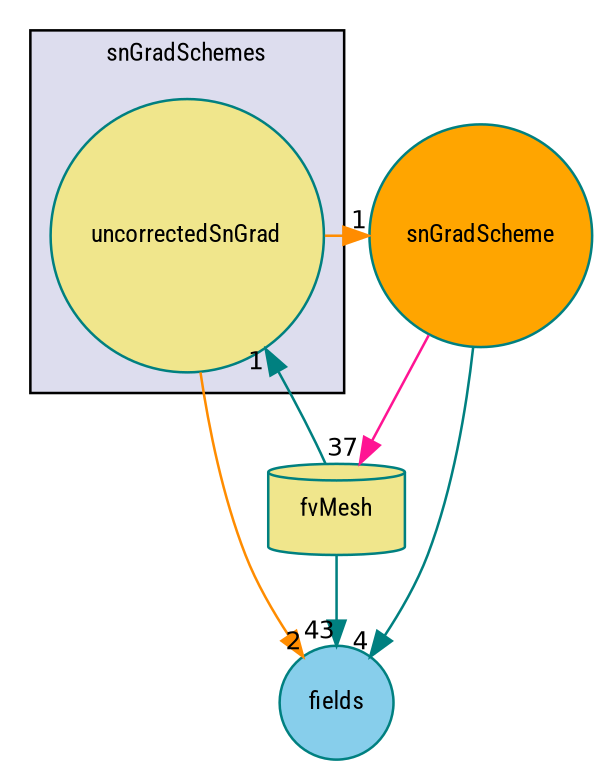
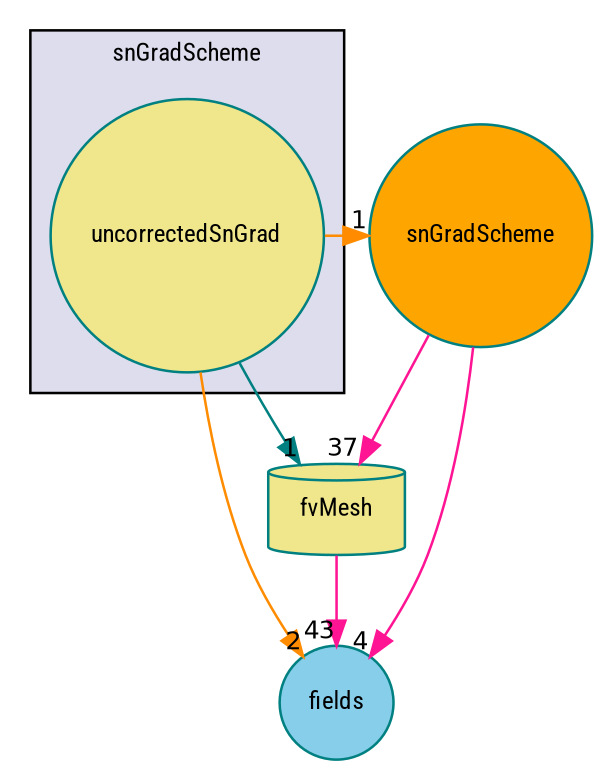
(187, 54) -> (187, 54)
(303, 417) -> (266, 409)
(446, 497) -> (446, 497)
(337, 588) -> (337, 588)
